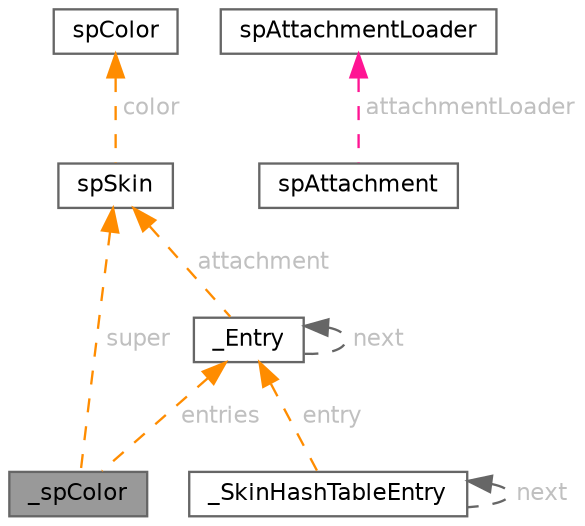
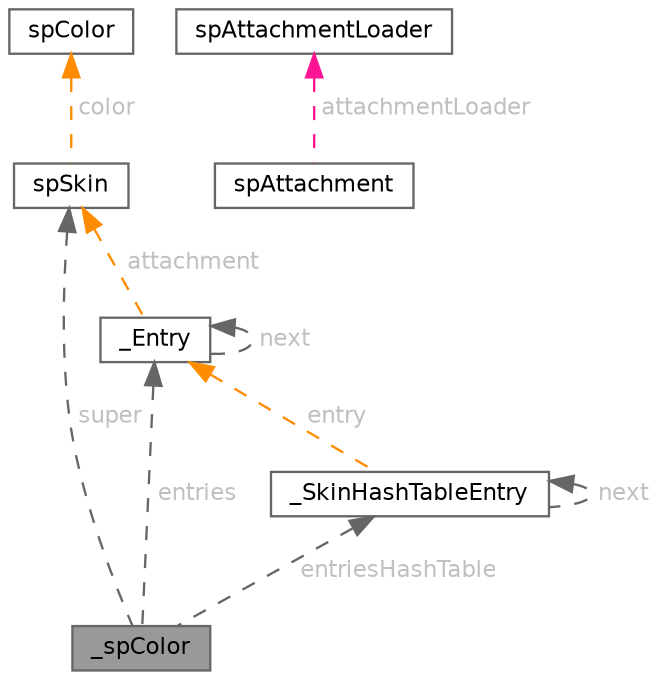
(95, 351) -> (72, 433)
(155, 424) -> (148, 506)
none -> (265, 577)
